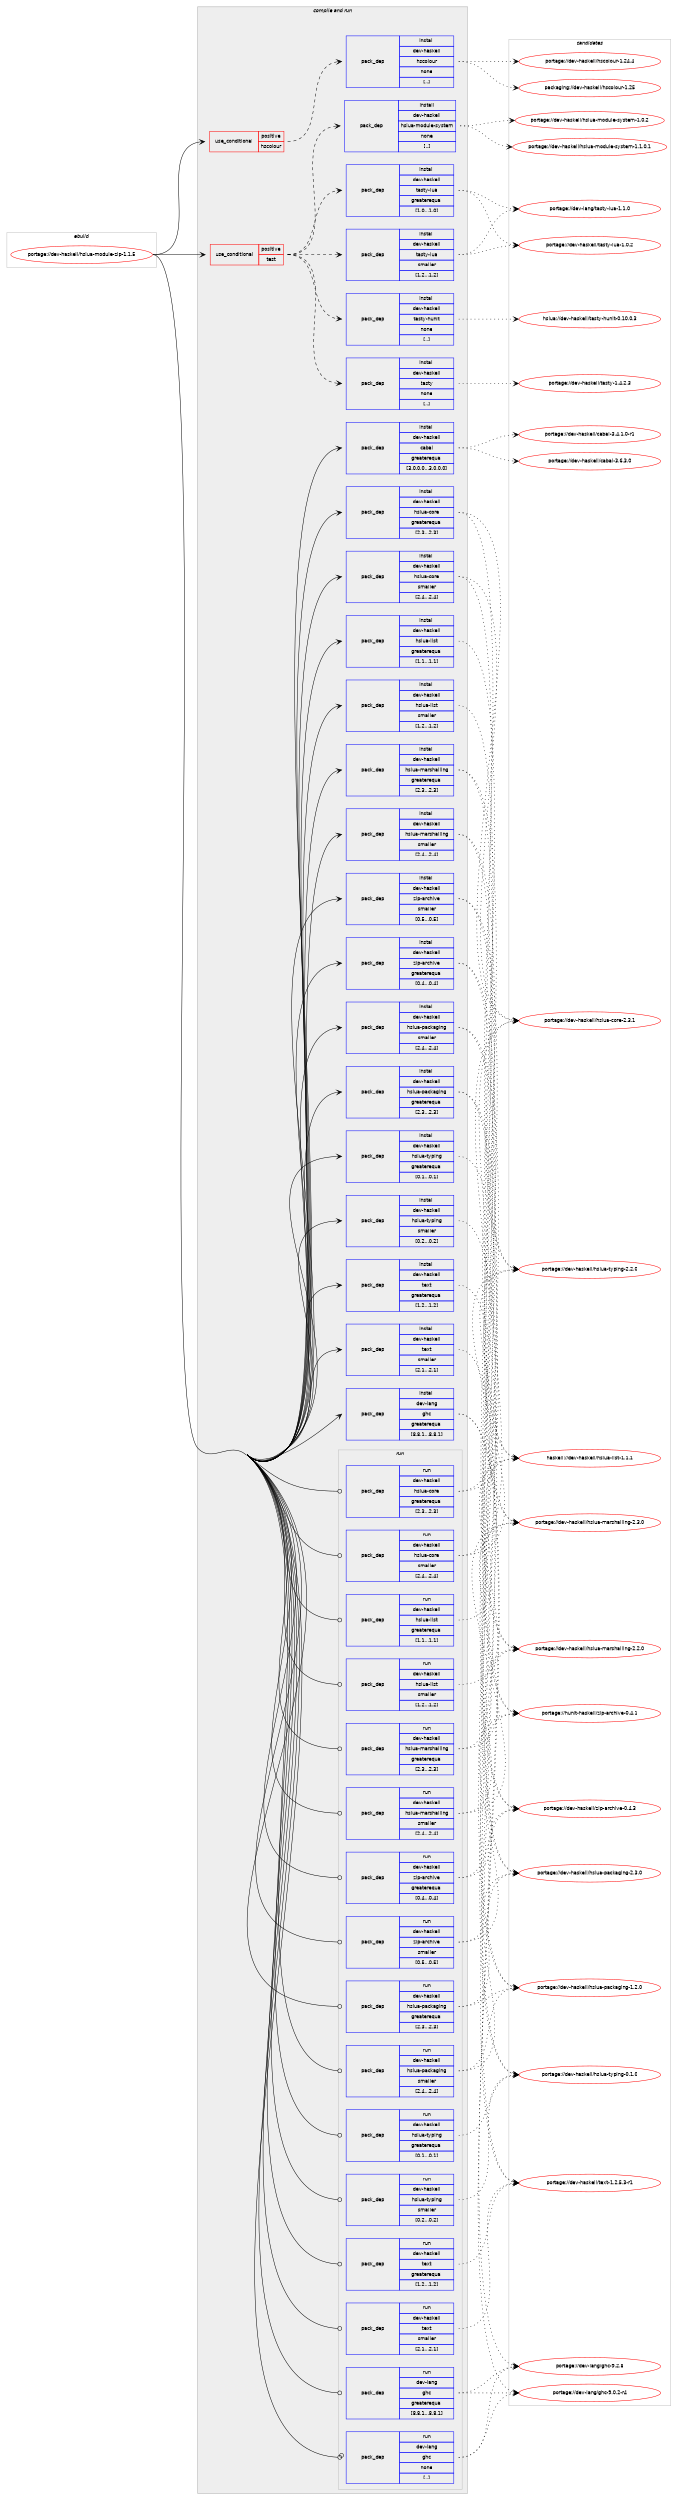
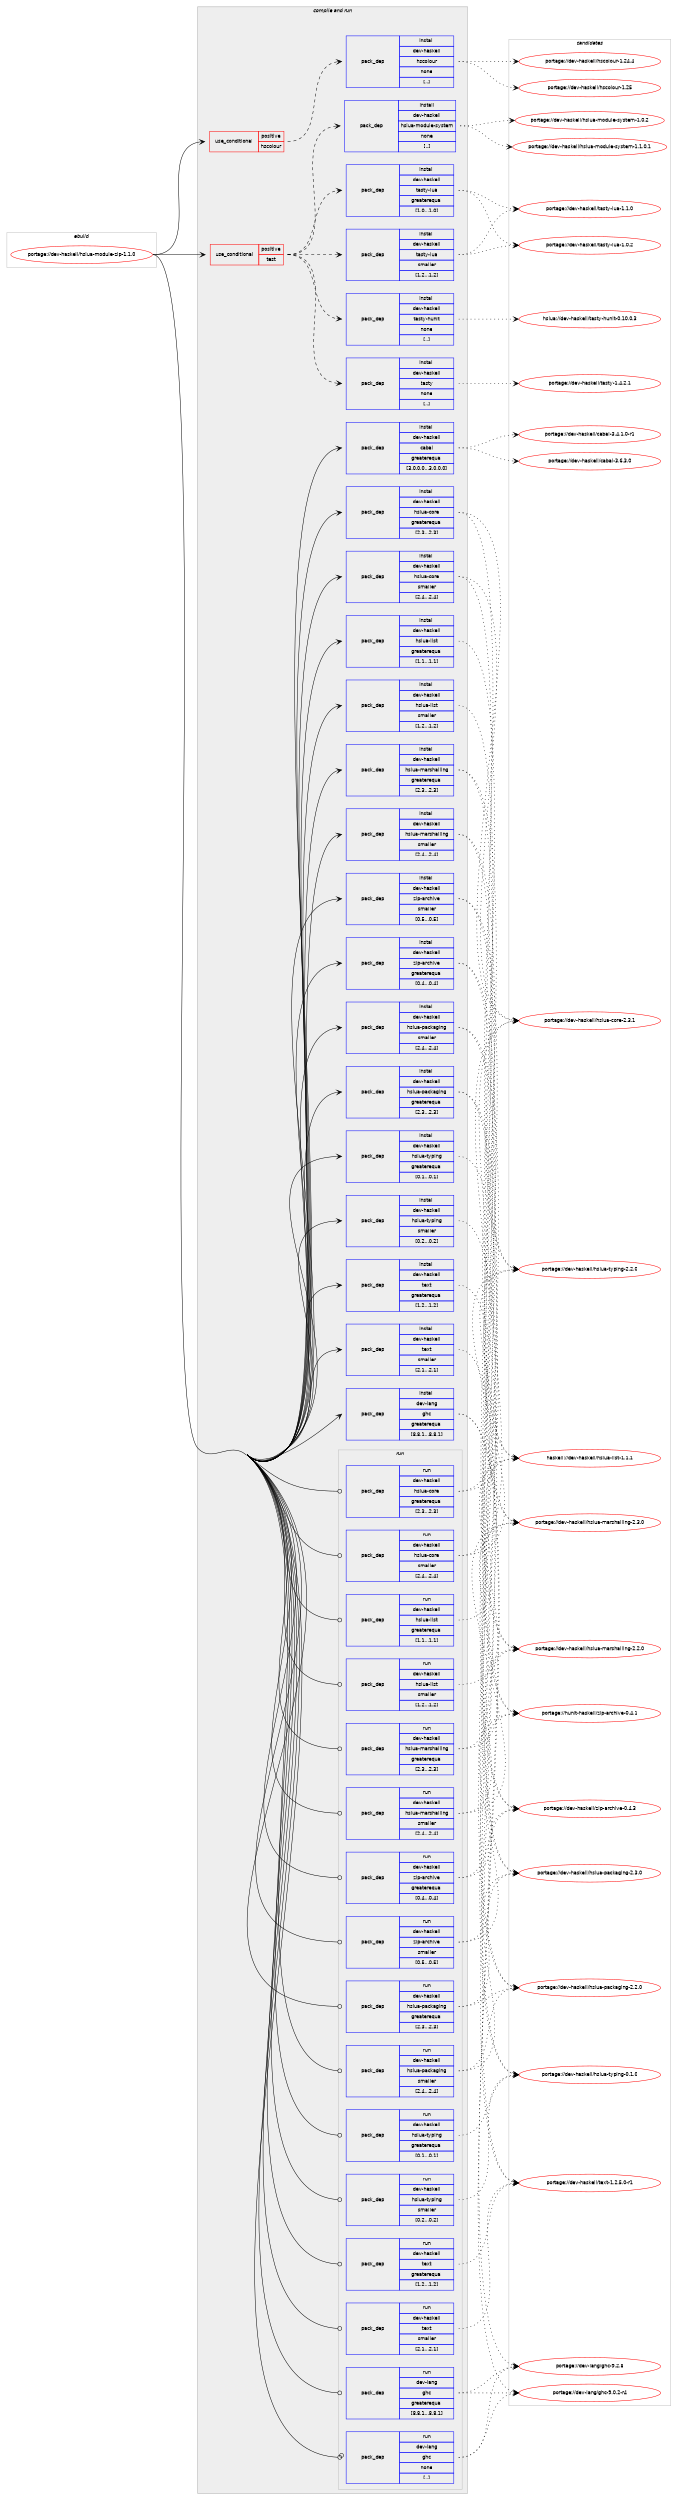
(590, 88) -> (590, 88)
(590, 209) -> (590, 209)
(82, 255) -> (82, 255)
(590, 384) -> (590, 384)
(590, 1988) -> (590, 1988)
(590, 2183) -> (590, 2183)
